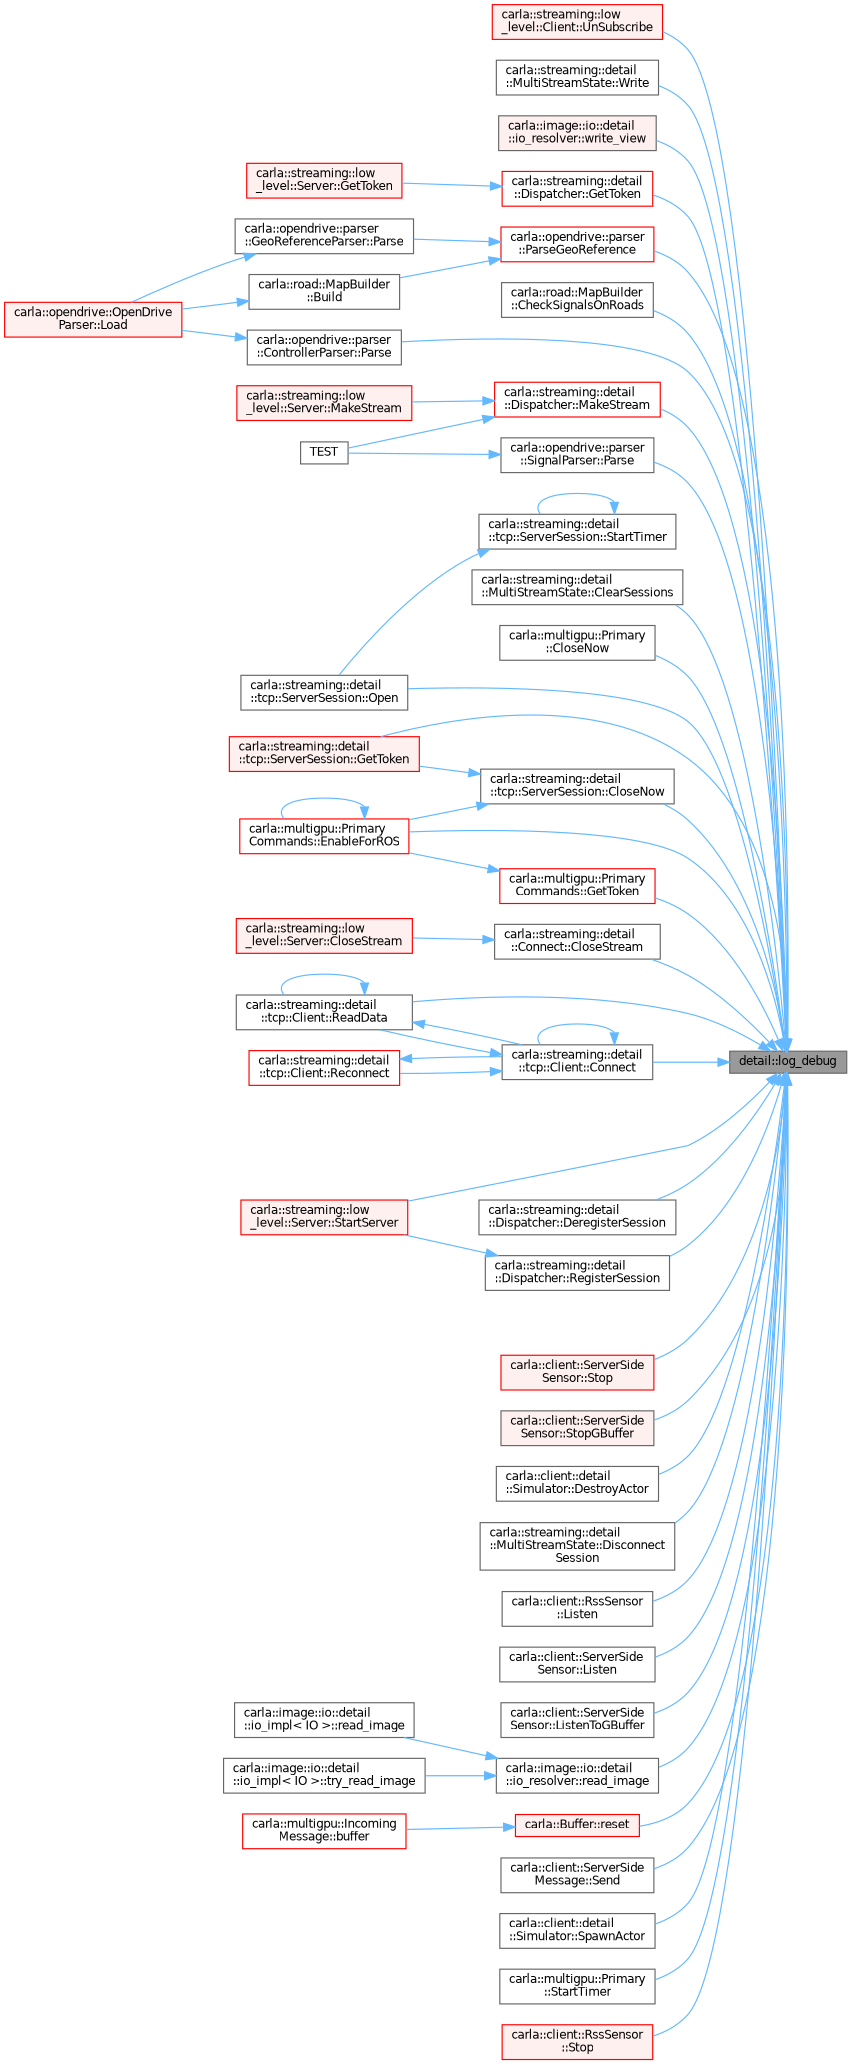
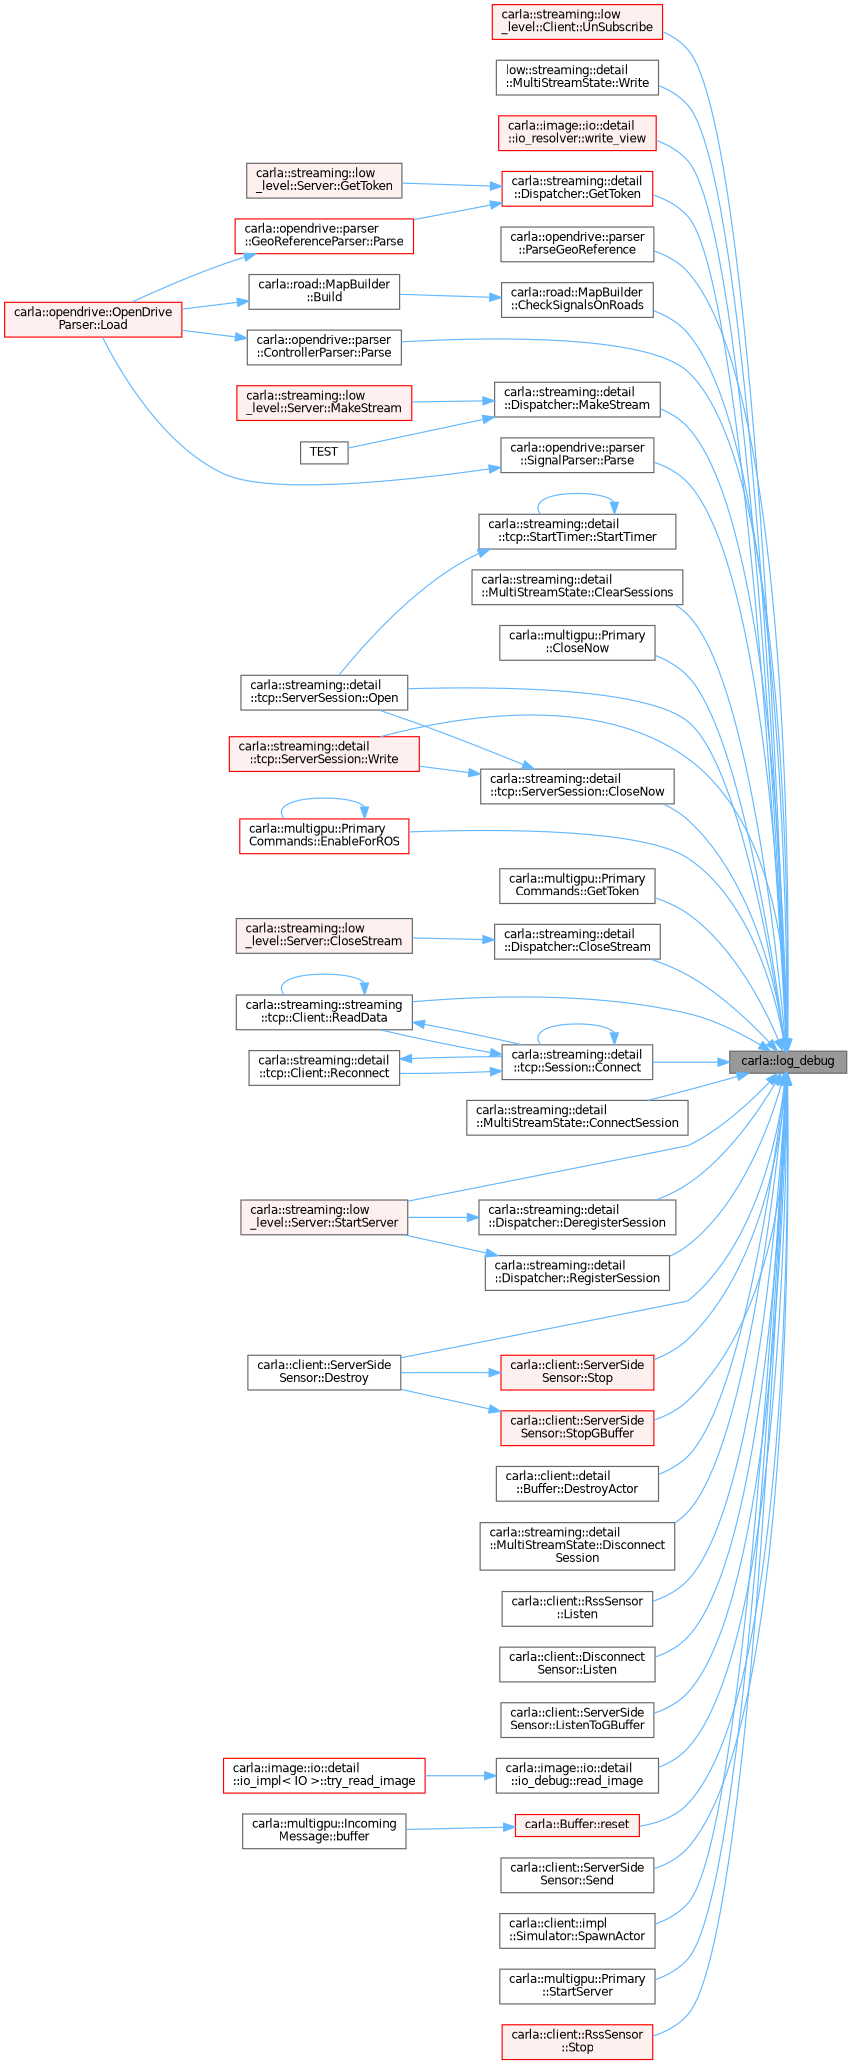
(577, 78) -> (577, 78)
(577, 133) -> (577, 133)
(324, 181) -> (324, 181)
(324, 236) -> (324, 236)
(451, 240) -> (452, 212)
(577, 244) -> (577, 244)
(445, 269) -> (445, 296)
(577, 400) -> (577, 400)
(419, 454) -> (264, 483)
(577, 532) -> (577, 532)
(324, 754) -> (324, 754)
(443, 813) -> (451, 736)
(449, 861) -> none
(577, 886) -> (577, 886)
(324, 936) -> (324, 936)
(577, 942) -> (577, 942)
(324, 1012) -> (324, 1012)
(577, 1062) -> (577, 1062)
(788, 1062) -> (788, 1062)
(324, 1068) -> (324, 1068)
none -> (577, 1118)
(324, 1217) -> (324, 1217)
none -> (438, 1217)
none -> (324, 1373)
(577, 1428) -> (577, 1428)
(577, 1484) -> (577, 1484)
(577, 1665) -> (577, 1665)
(324, 1720) -> none
(324, 1776) -> (324, 1776)
(577, 1776) -> (577, 1776)
(324, 1831) -> (324, 1831)
(577, 1875) -> (577, 1875)
(577, 1931) -> (577, 1931)
(577, 1987) -> (577, 1987)
